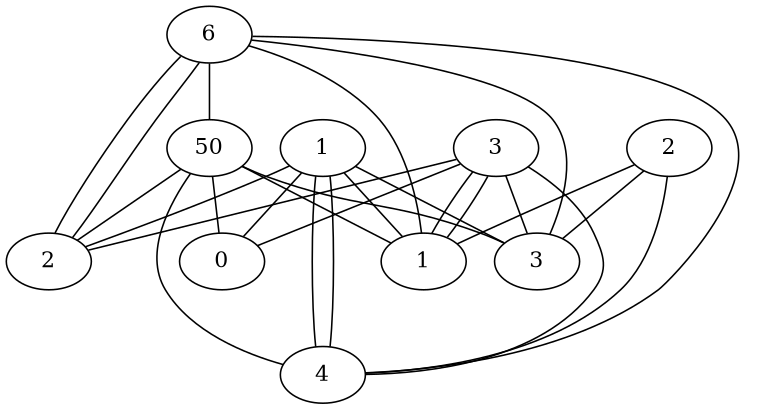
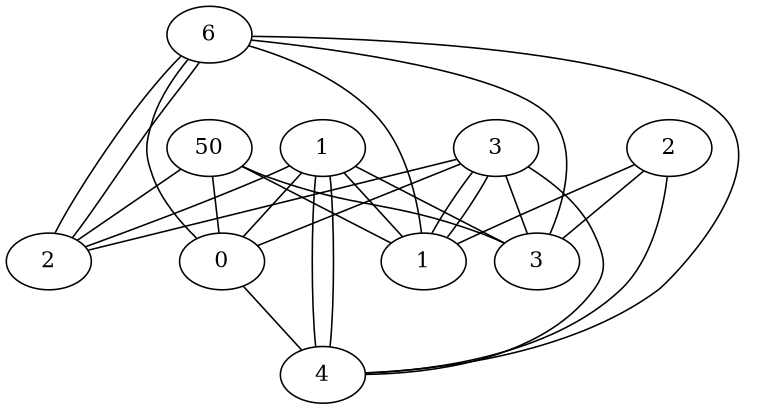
(209, 92) -> (147, 151)
(171, 297) -> (272, 318)
